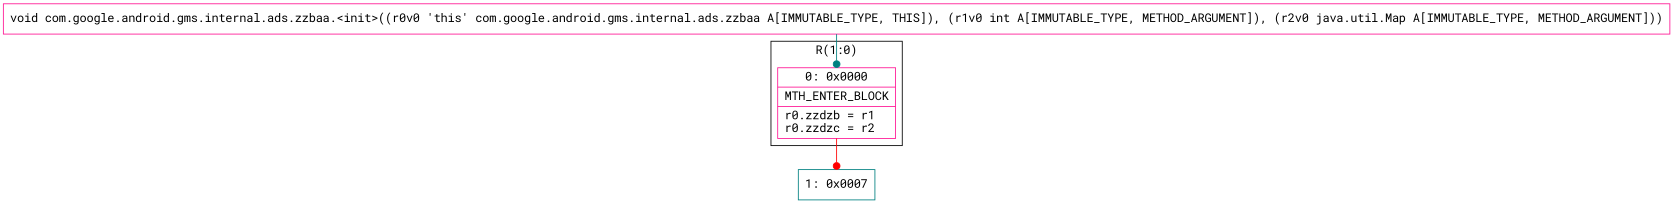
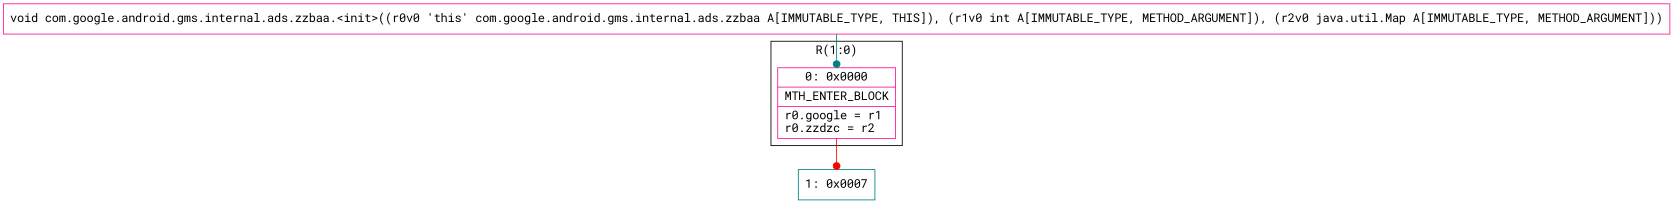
(830, 116) -> (833, 116)
